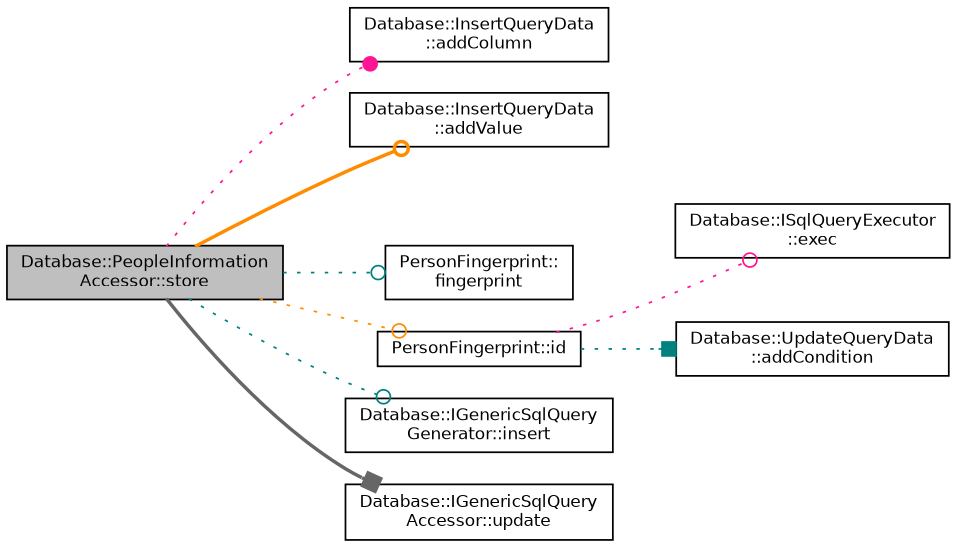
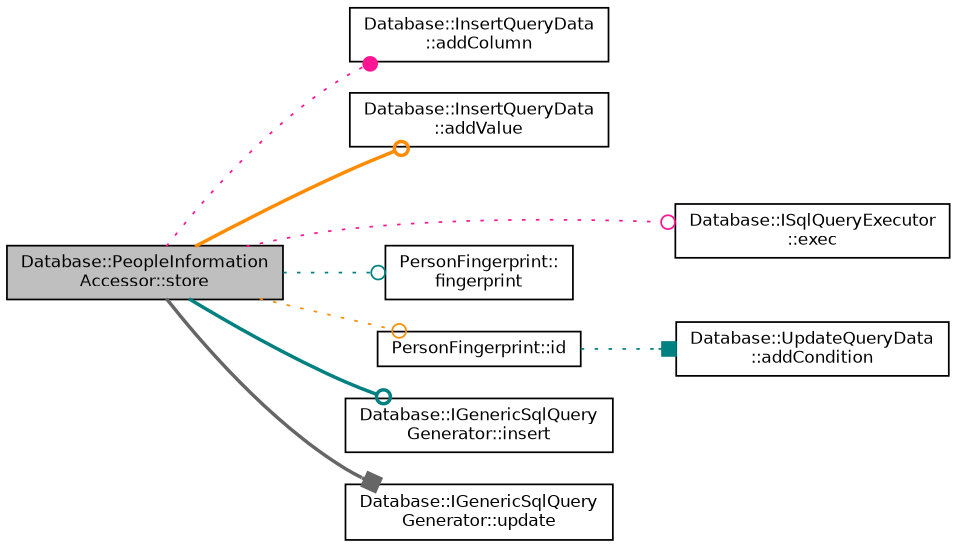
(651, 302) -> (452, 222)
(281, 351) -> (281, 351)
(479, 512) -> (479, 512)
